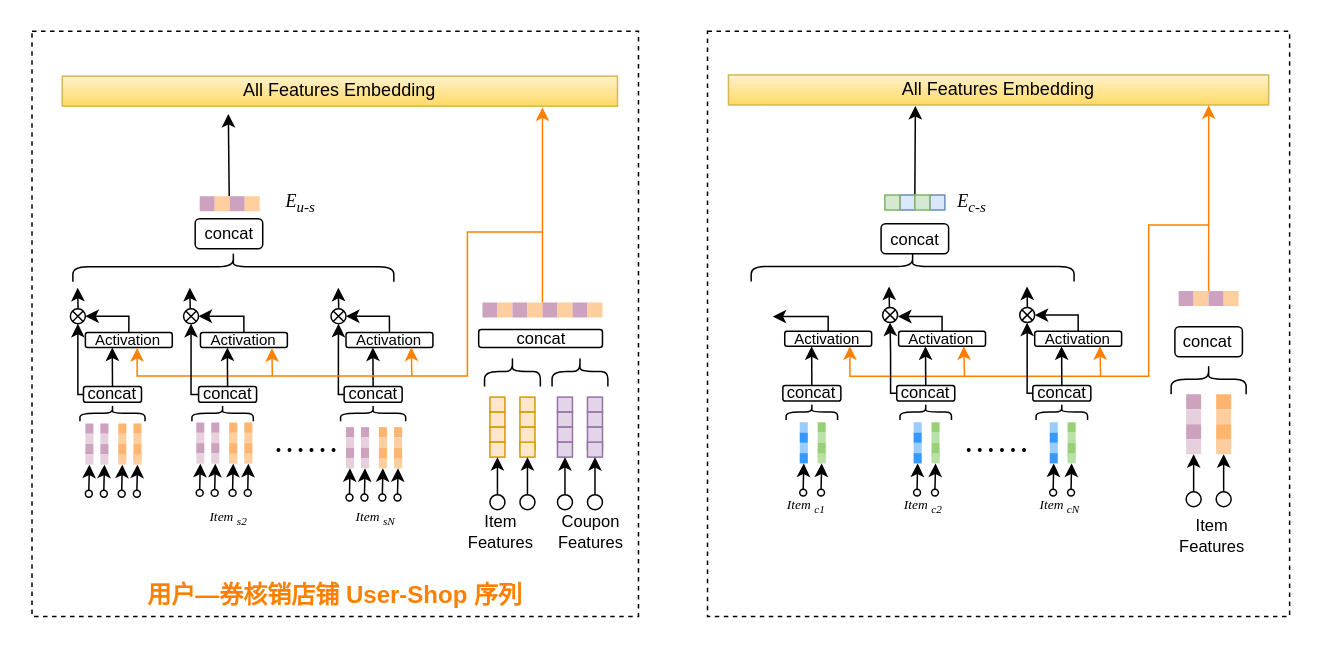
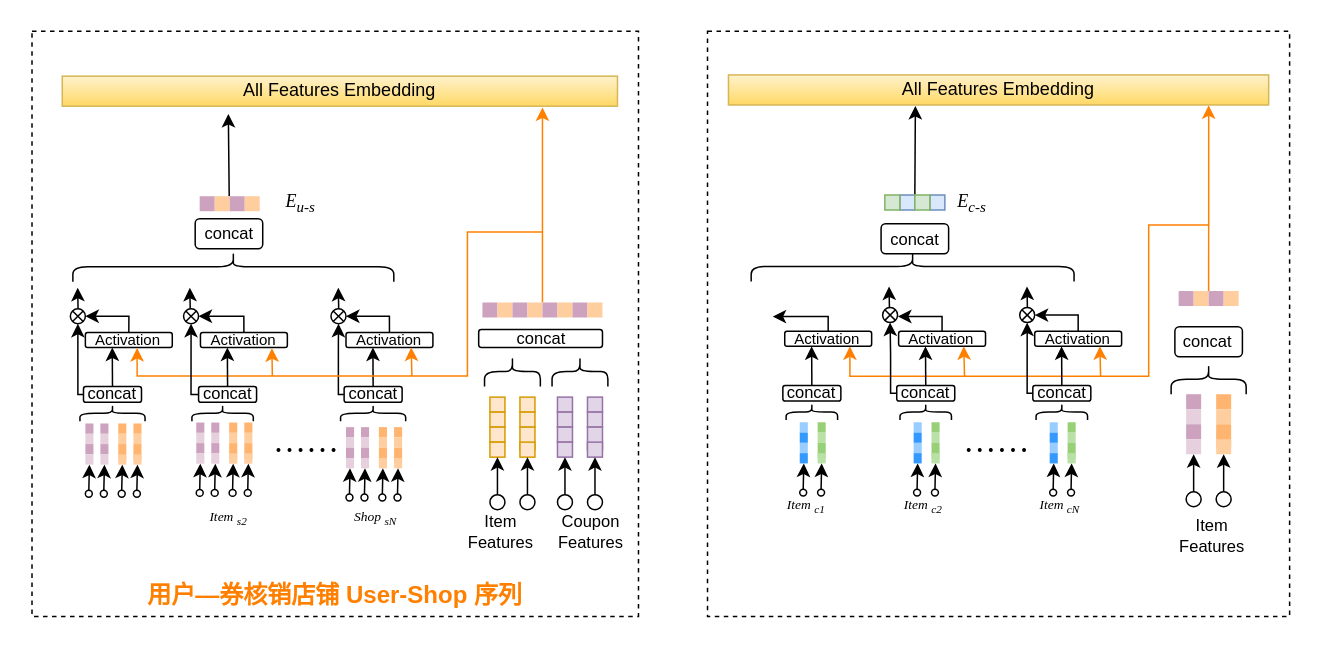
(376, 517) -> (376, 517)
